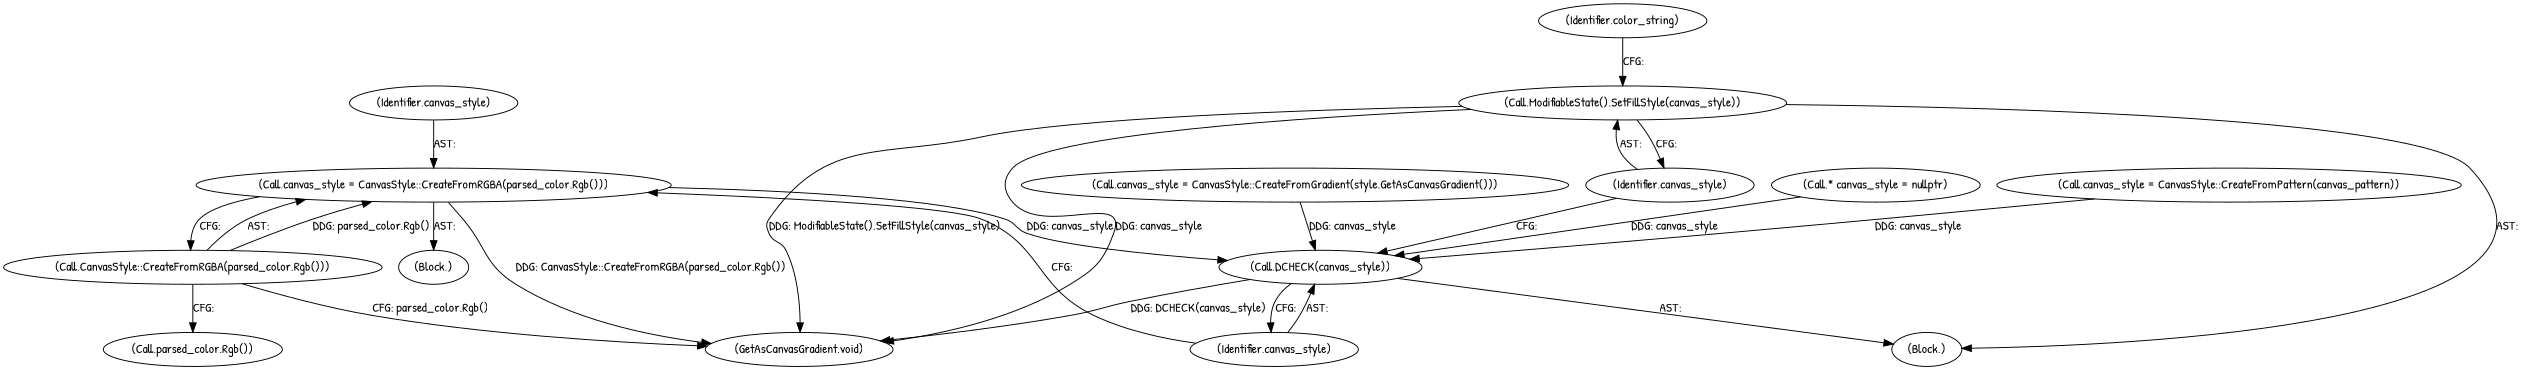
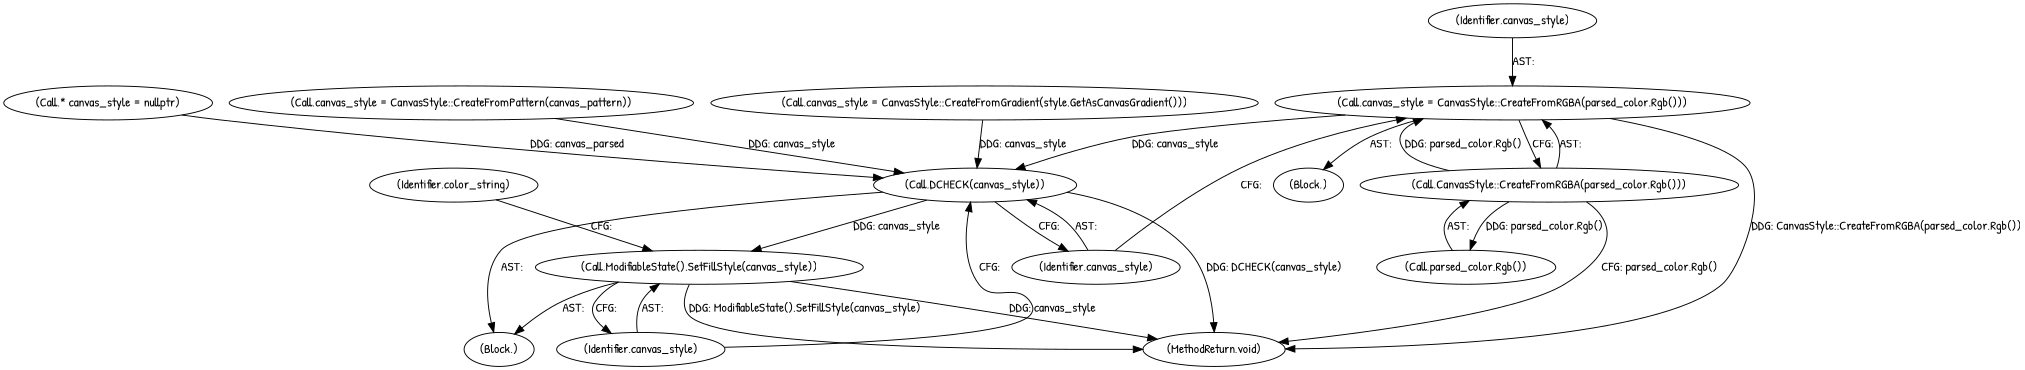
none -> (844, 224)
none -> (1445, 226)
(1675, 226) -> (578, 144)
(205, 308) -> (1545, 226)
(799, 349) -> (1214, 349)
